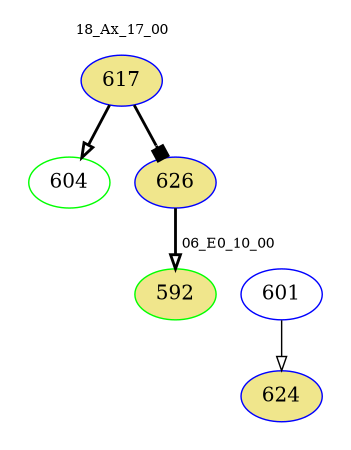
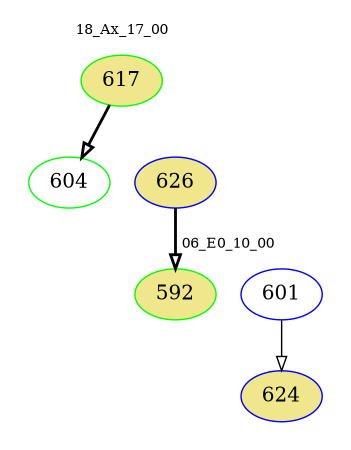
(122, 81) -> (122, 81)
(145, 125) -> none
